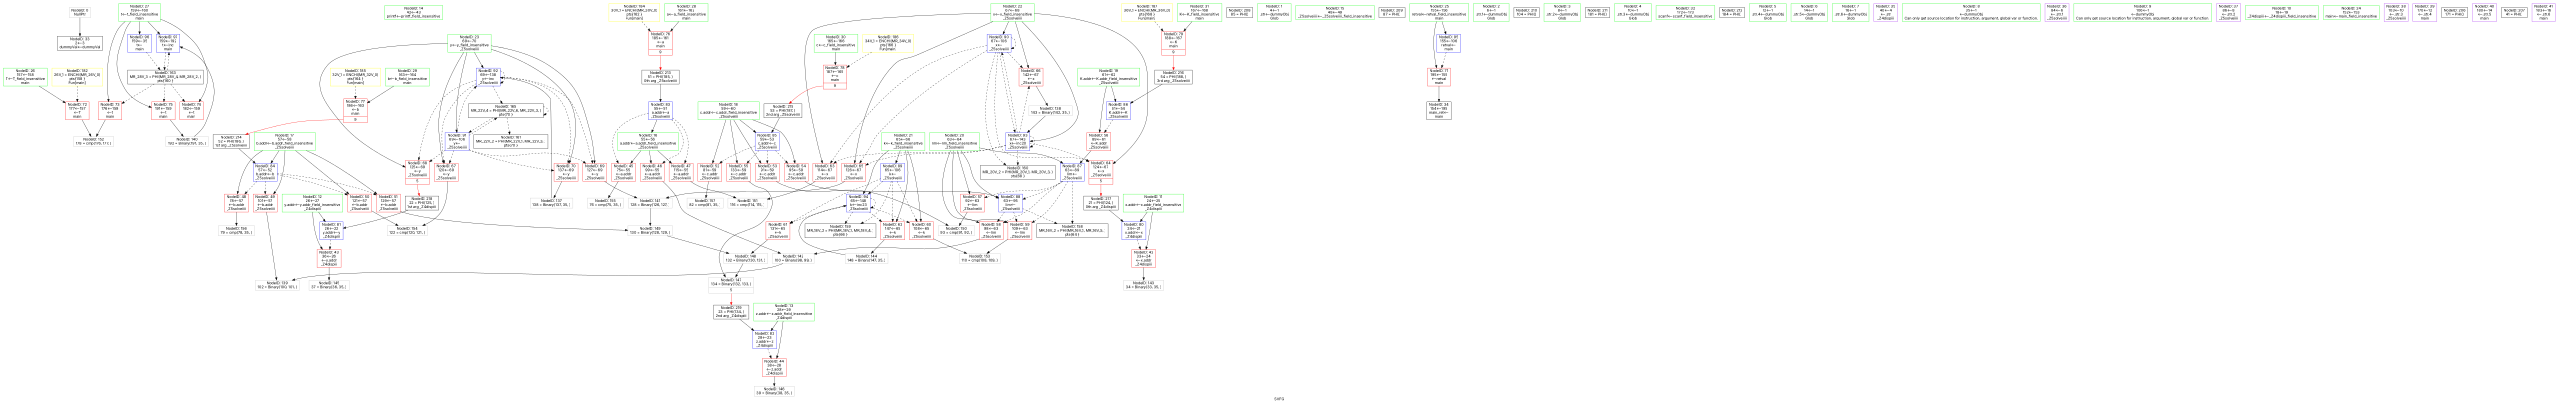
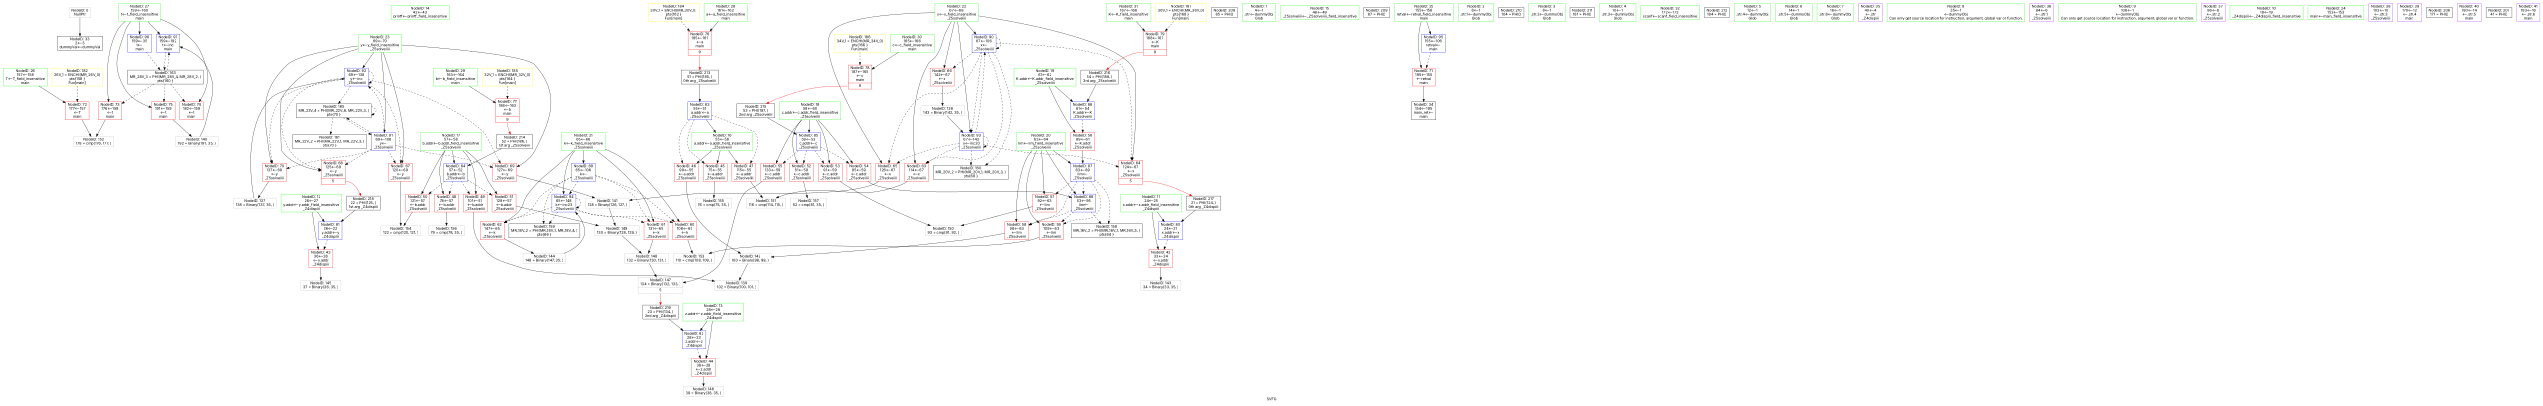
(1024, 111) -> none
none -> (630, 180)
